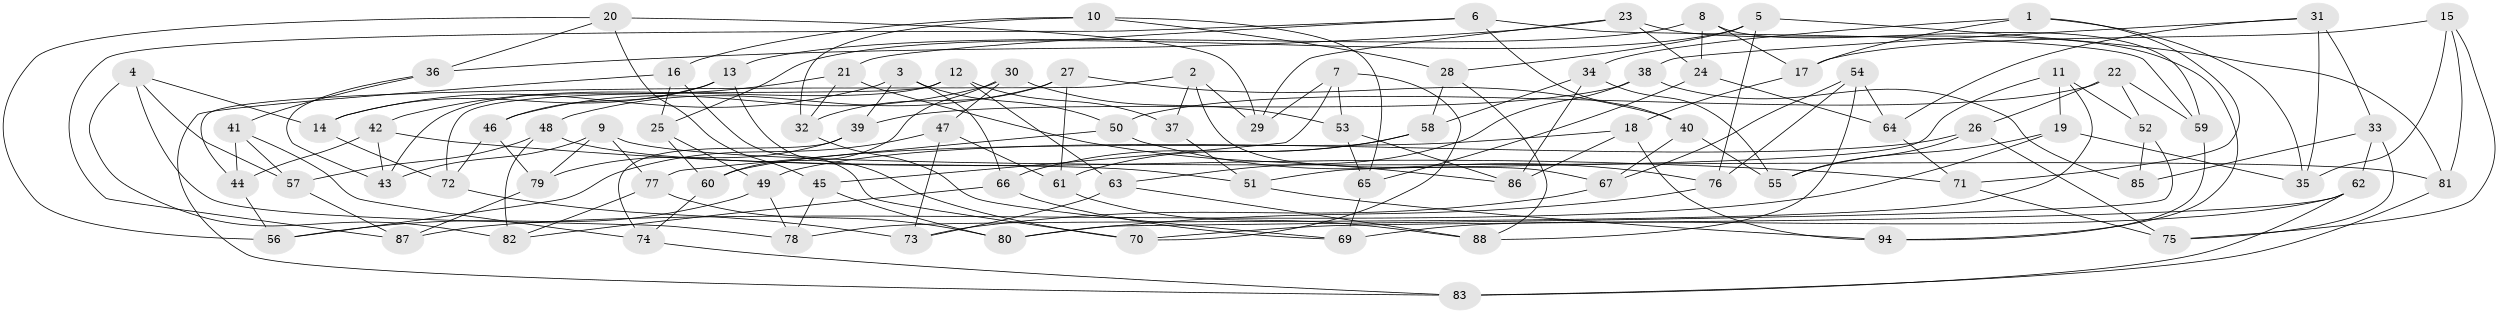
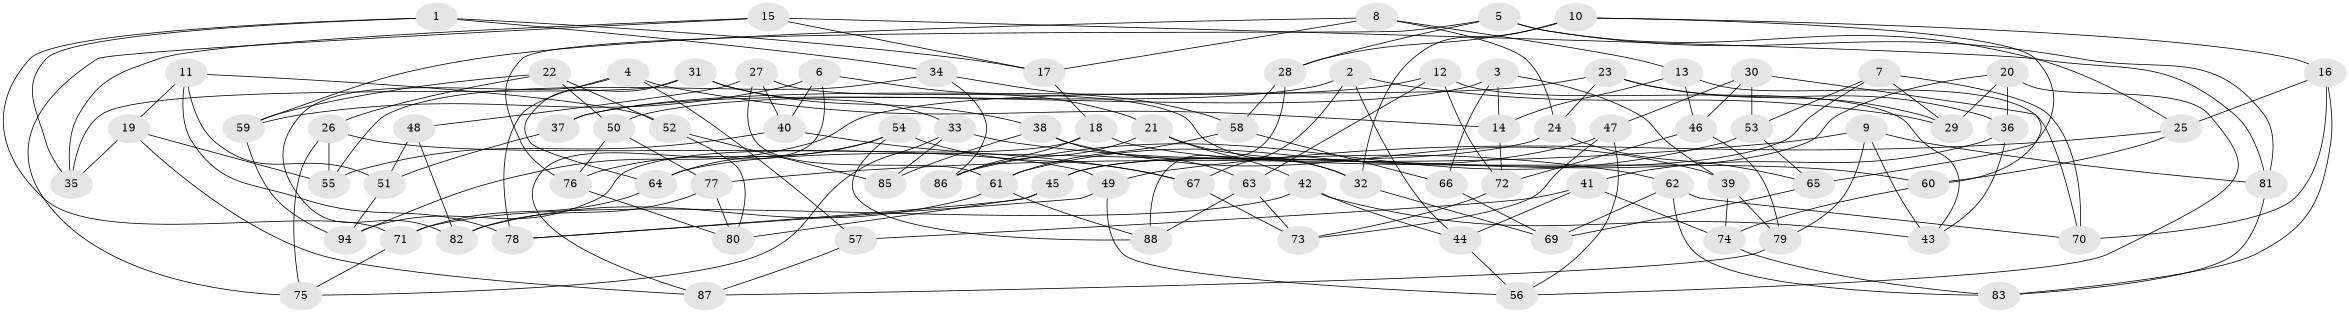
(423, 161) -> none
(768, 210) -> (765, 215)
